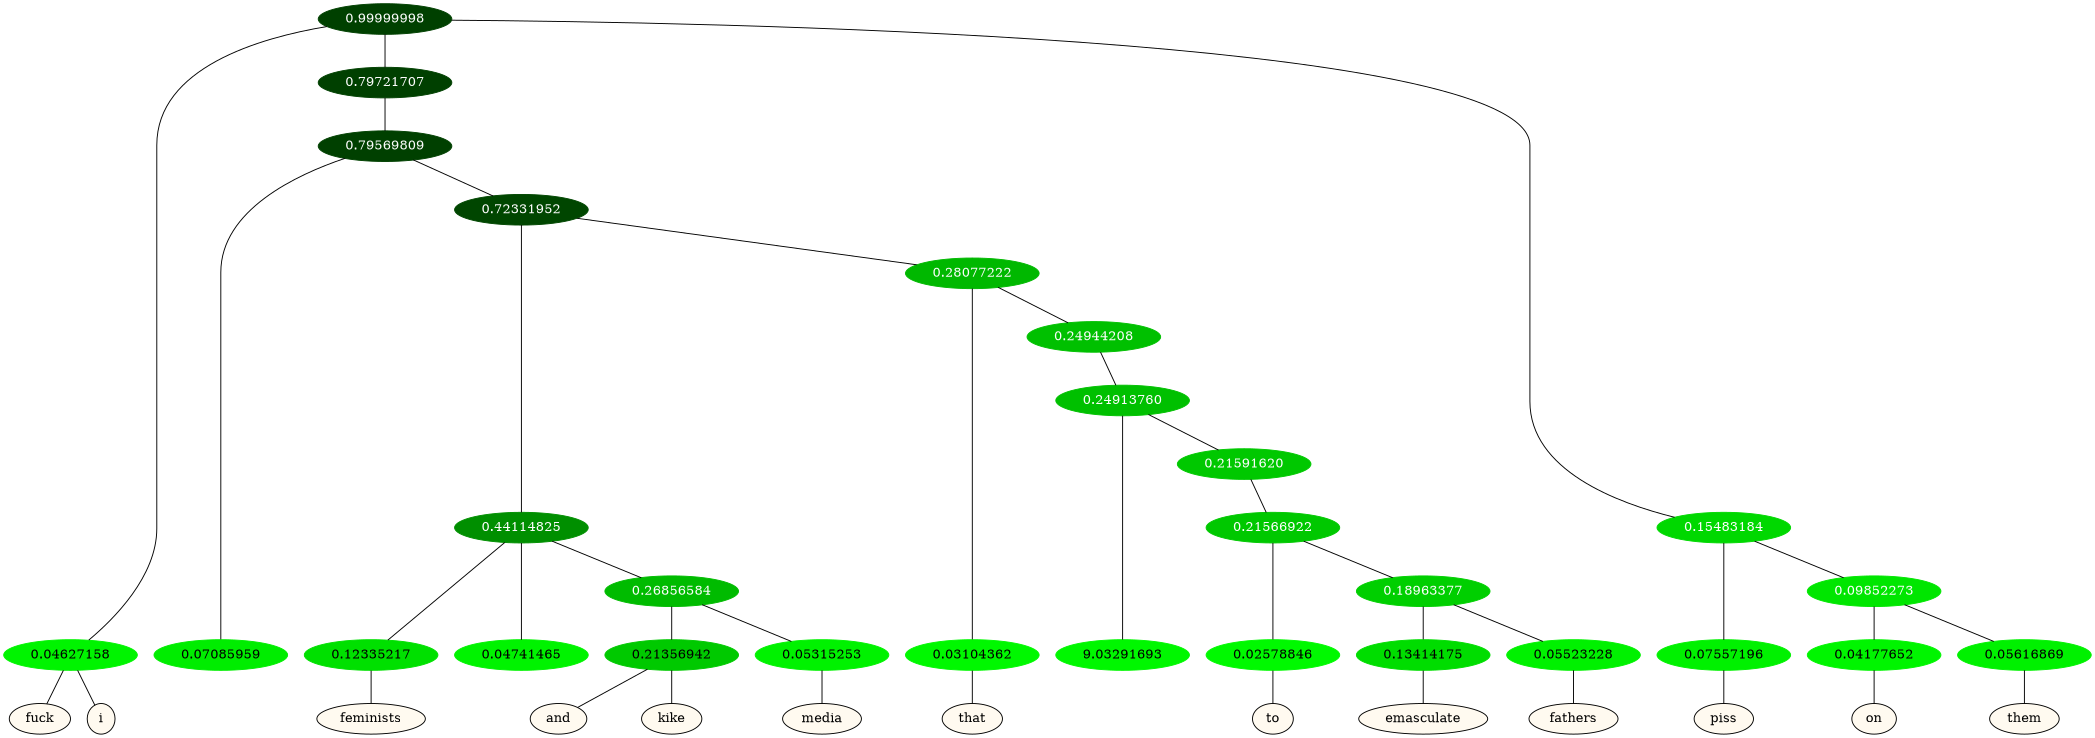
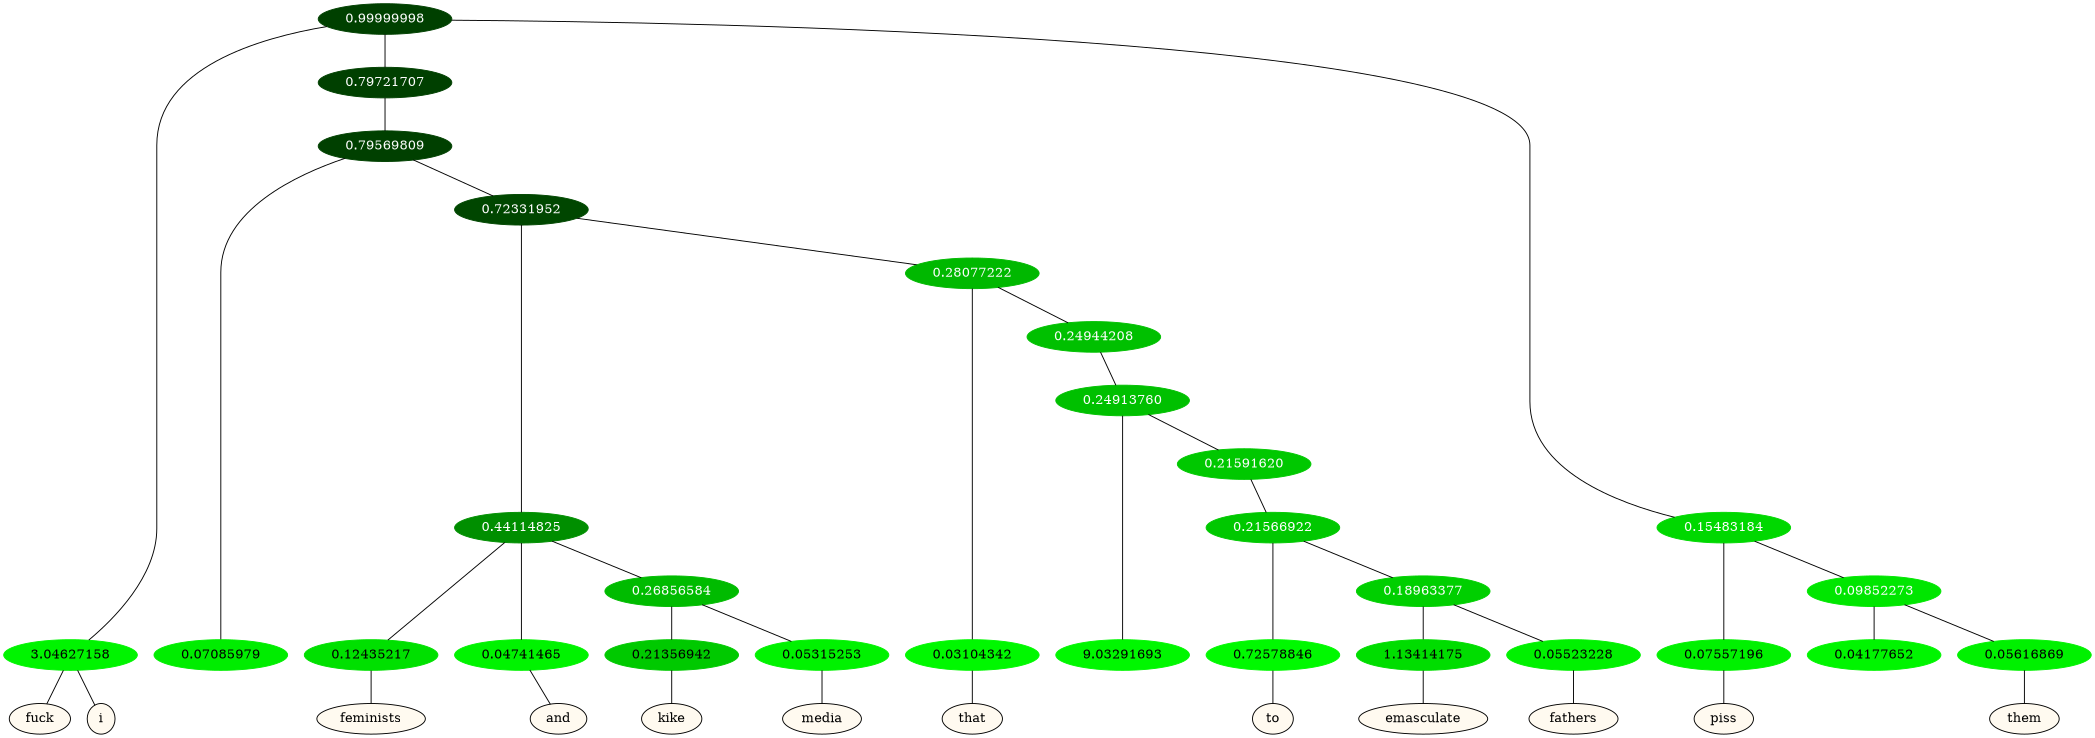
(71, 655) -> (71, 655)
(221, 655) -> (221, 655)
(371, 655) -> (371, 655)
(972, 655) -> (972, 655)
(1273, 655) -> (1273, 655)
(1423, 655) -> (1423, 655)
(612, 688) -> (540, 687)
(1874, 719) -> none
